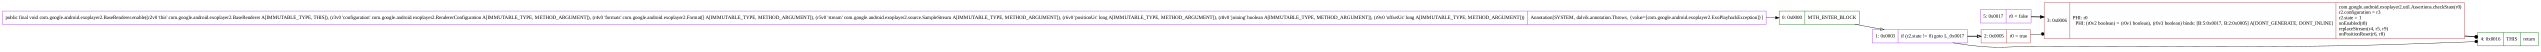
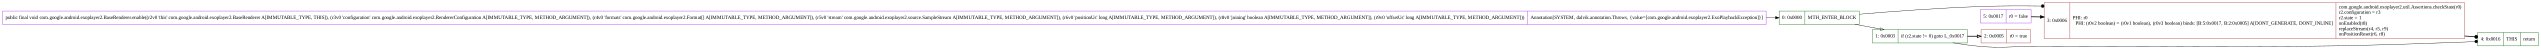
(2036, 34) -> (1950, 8)
(1920, 36) -> (1920, 36)
